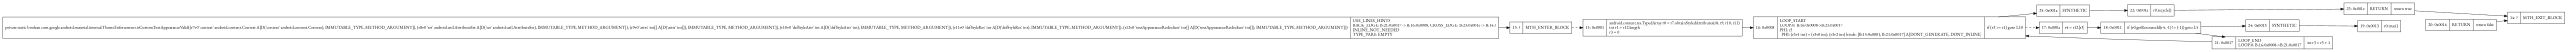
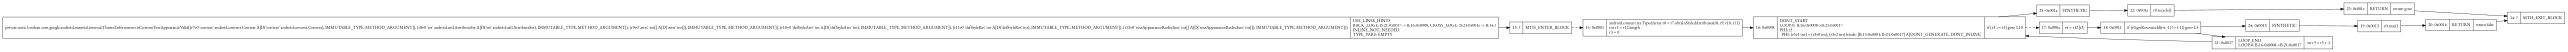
(2403, 9) -> (2403, 9)
(1793, 21) -> (1794, 21)
none -> (2412, 26)
